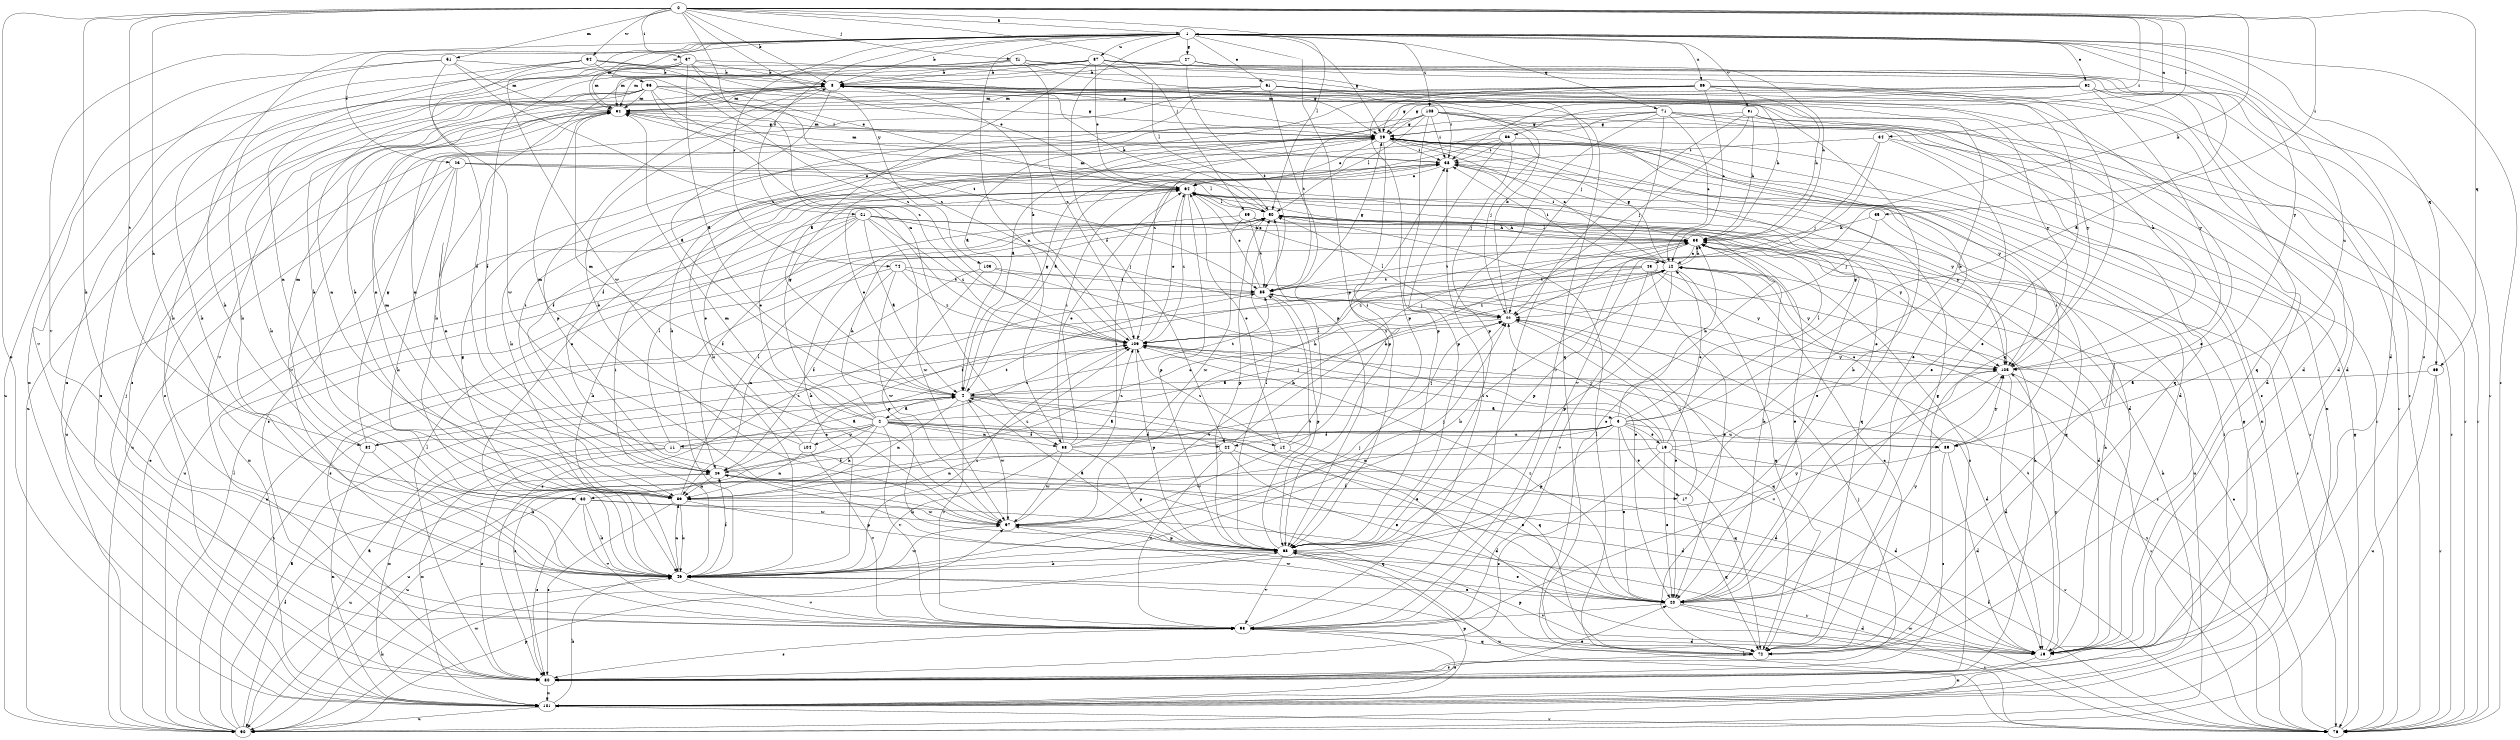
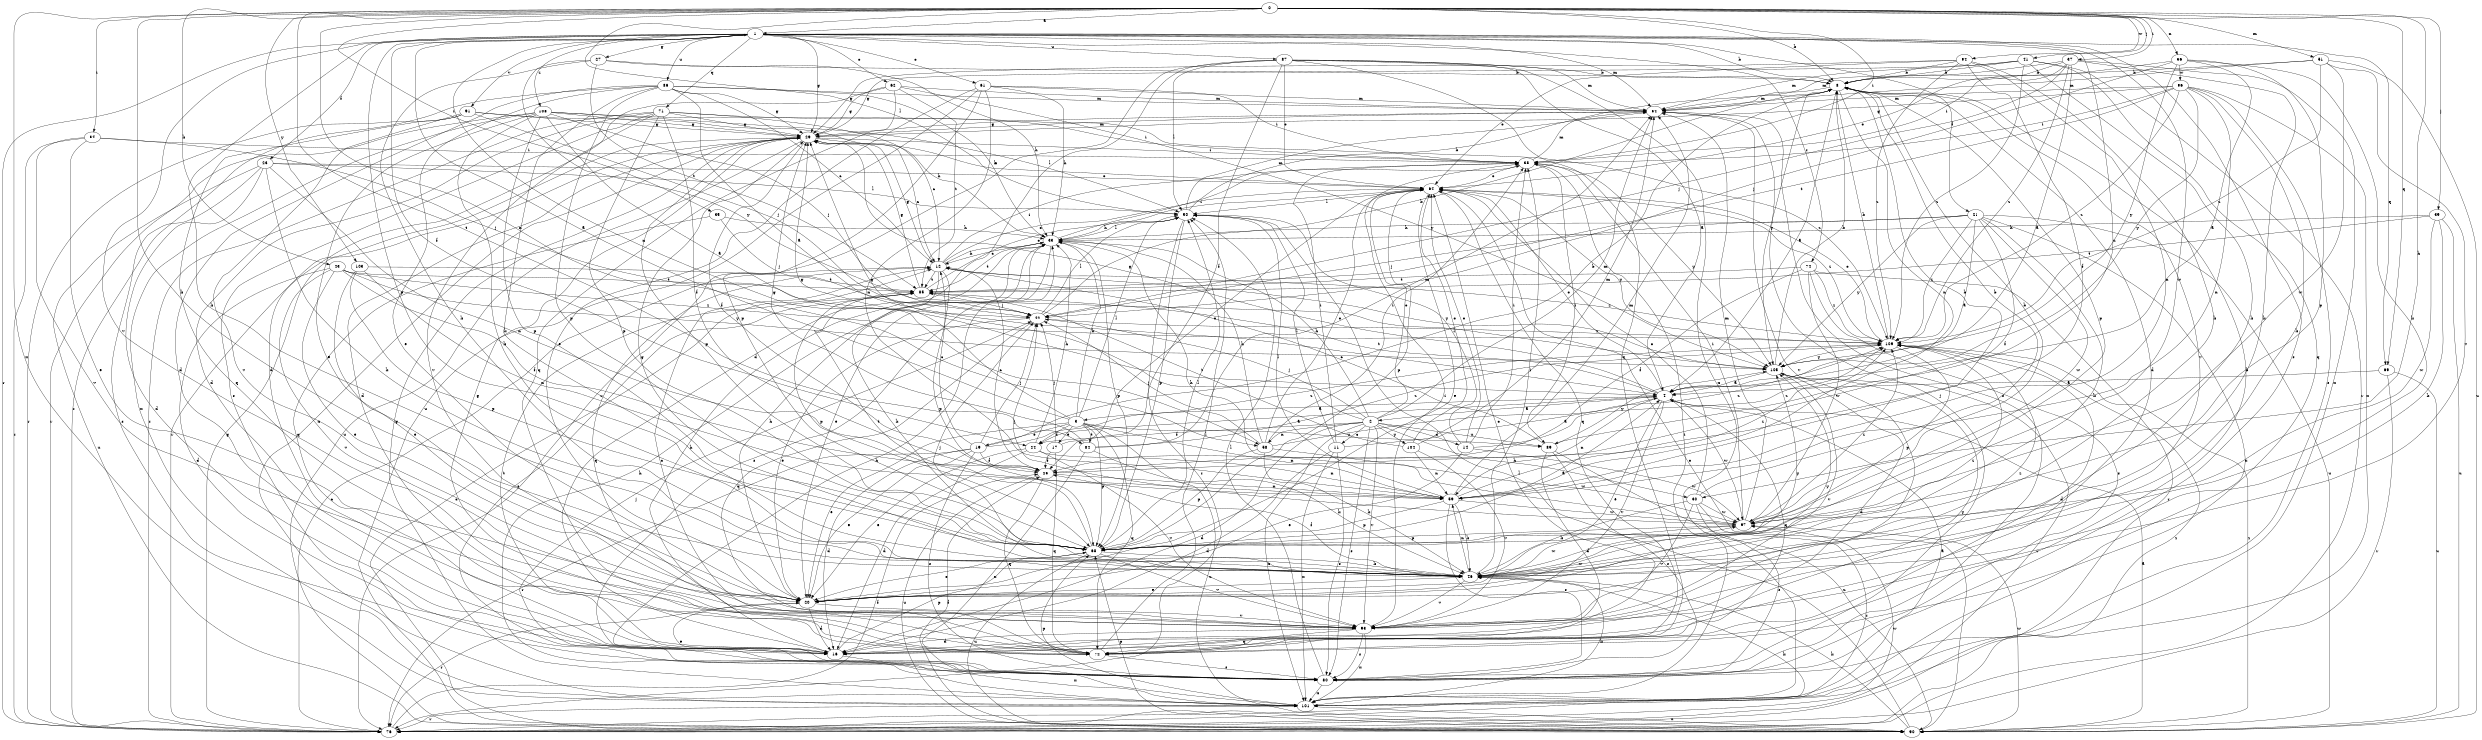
(757, 44) -> (2180, 72)
(1008, 389) -> (1840, 455)
(1176, 484) -> (1046, 460)
